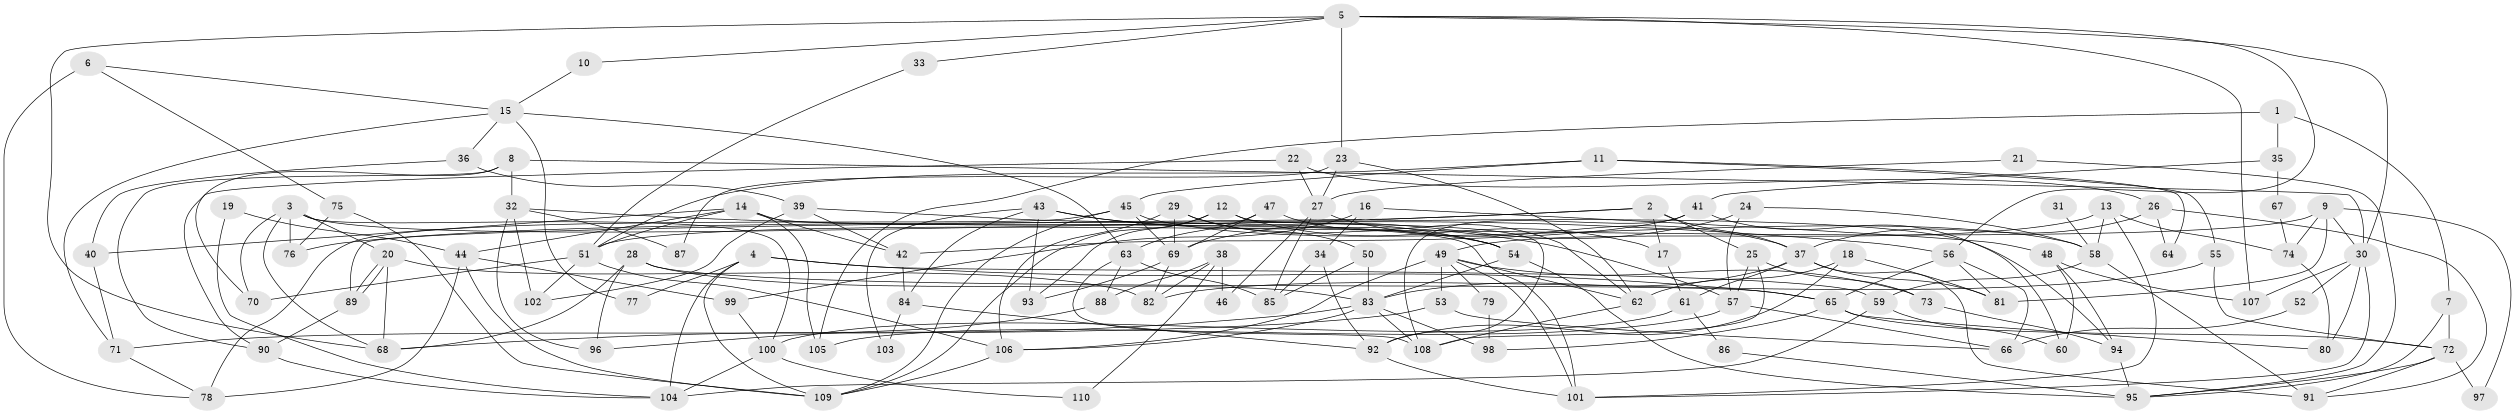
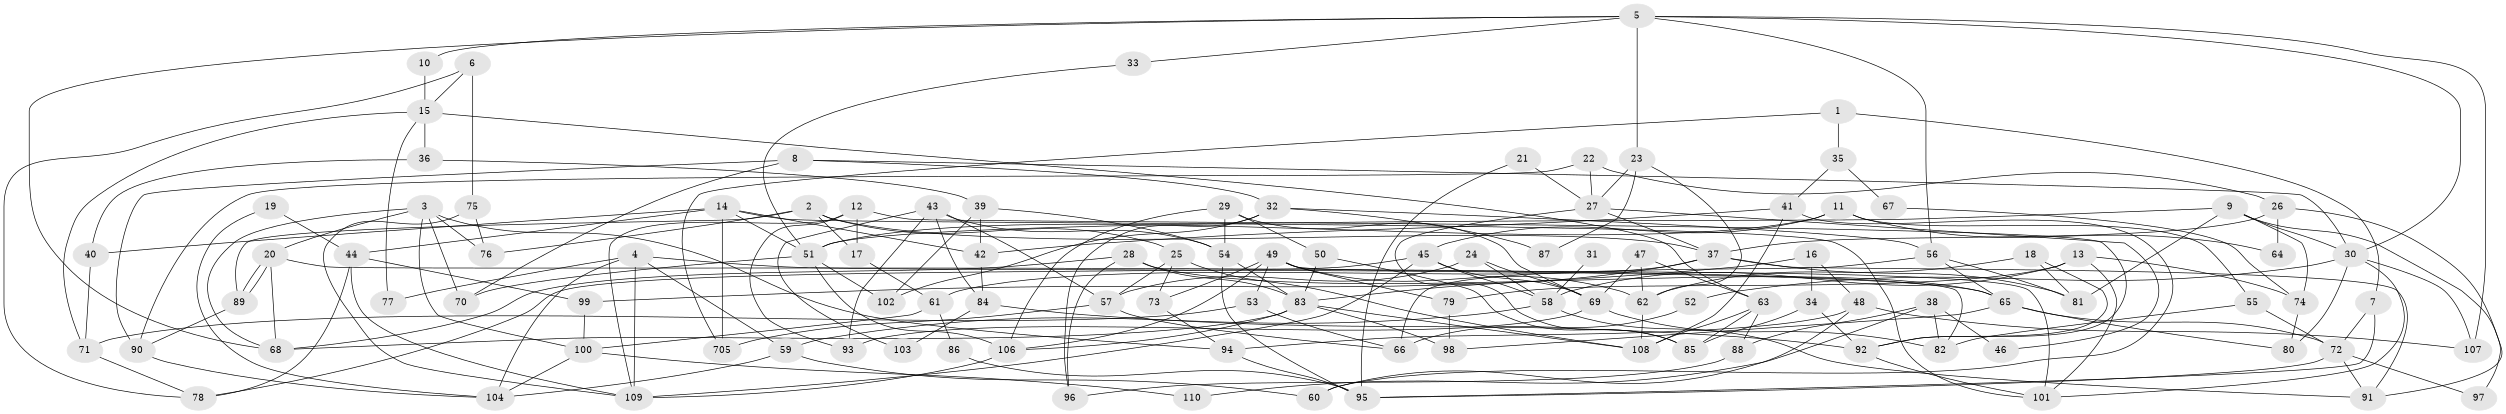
(1776, 236) -> (1751, 285)
(818, 351) -> (722, 351)
